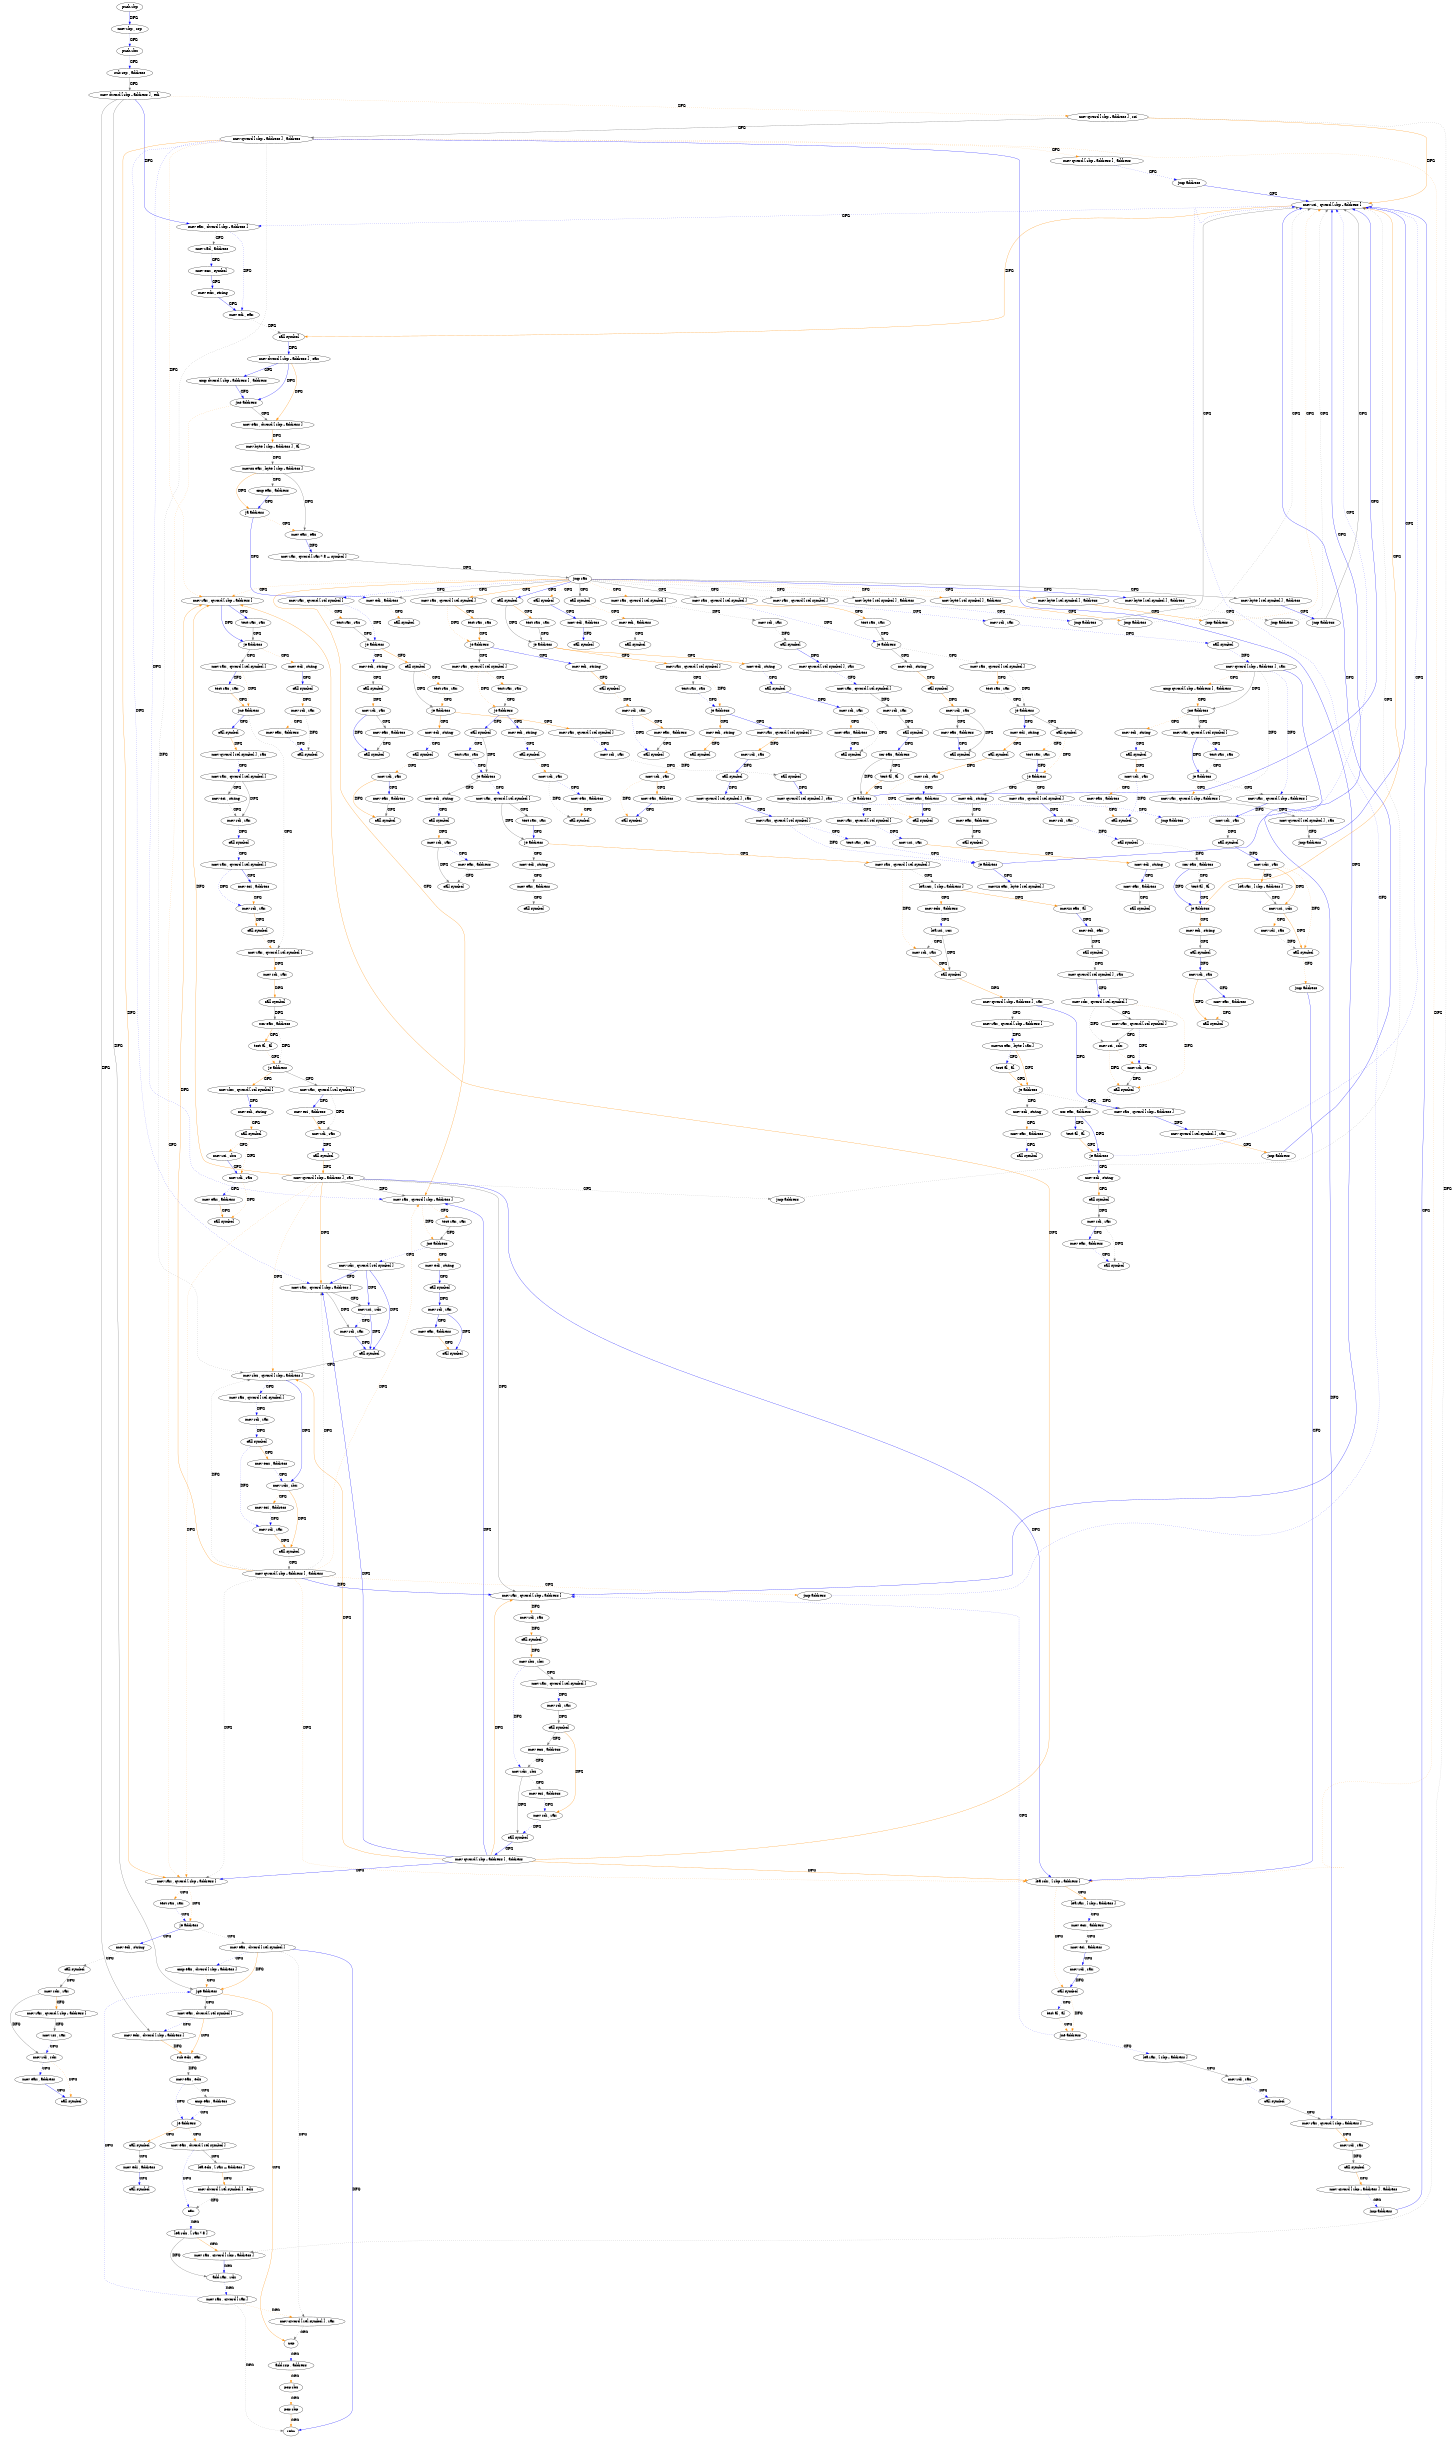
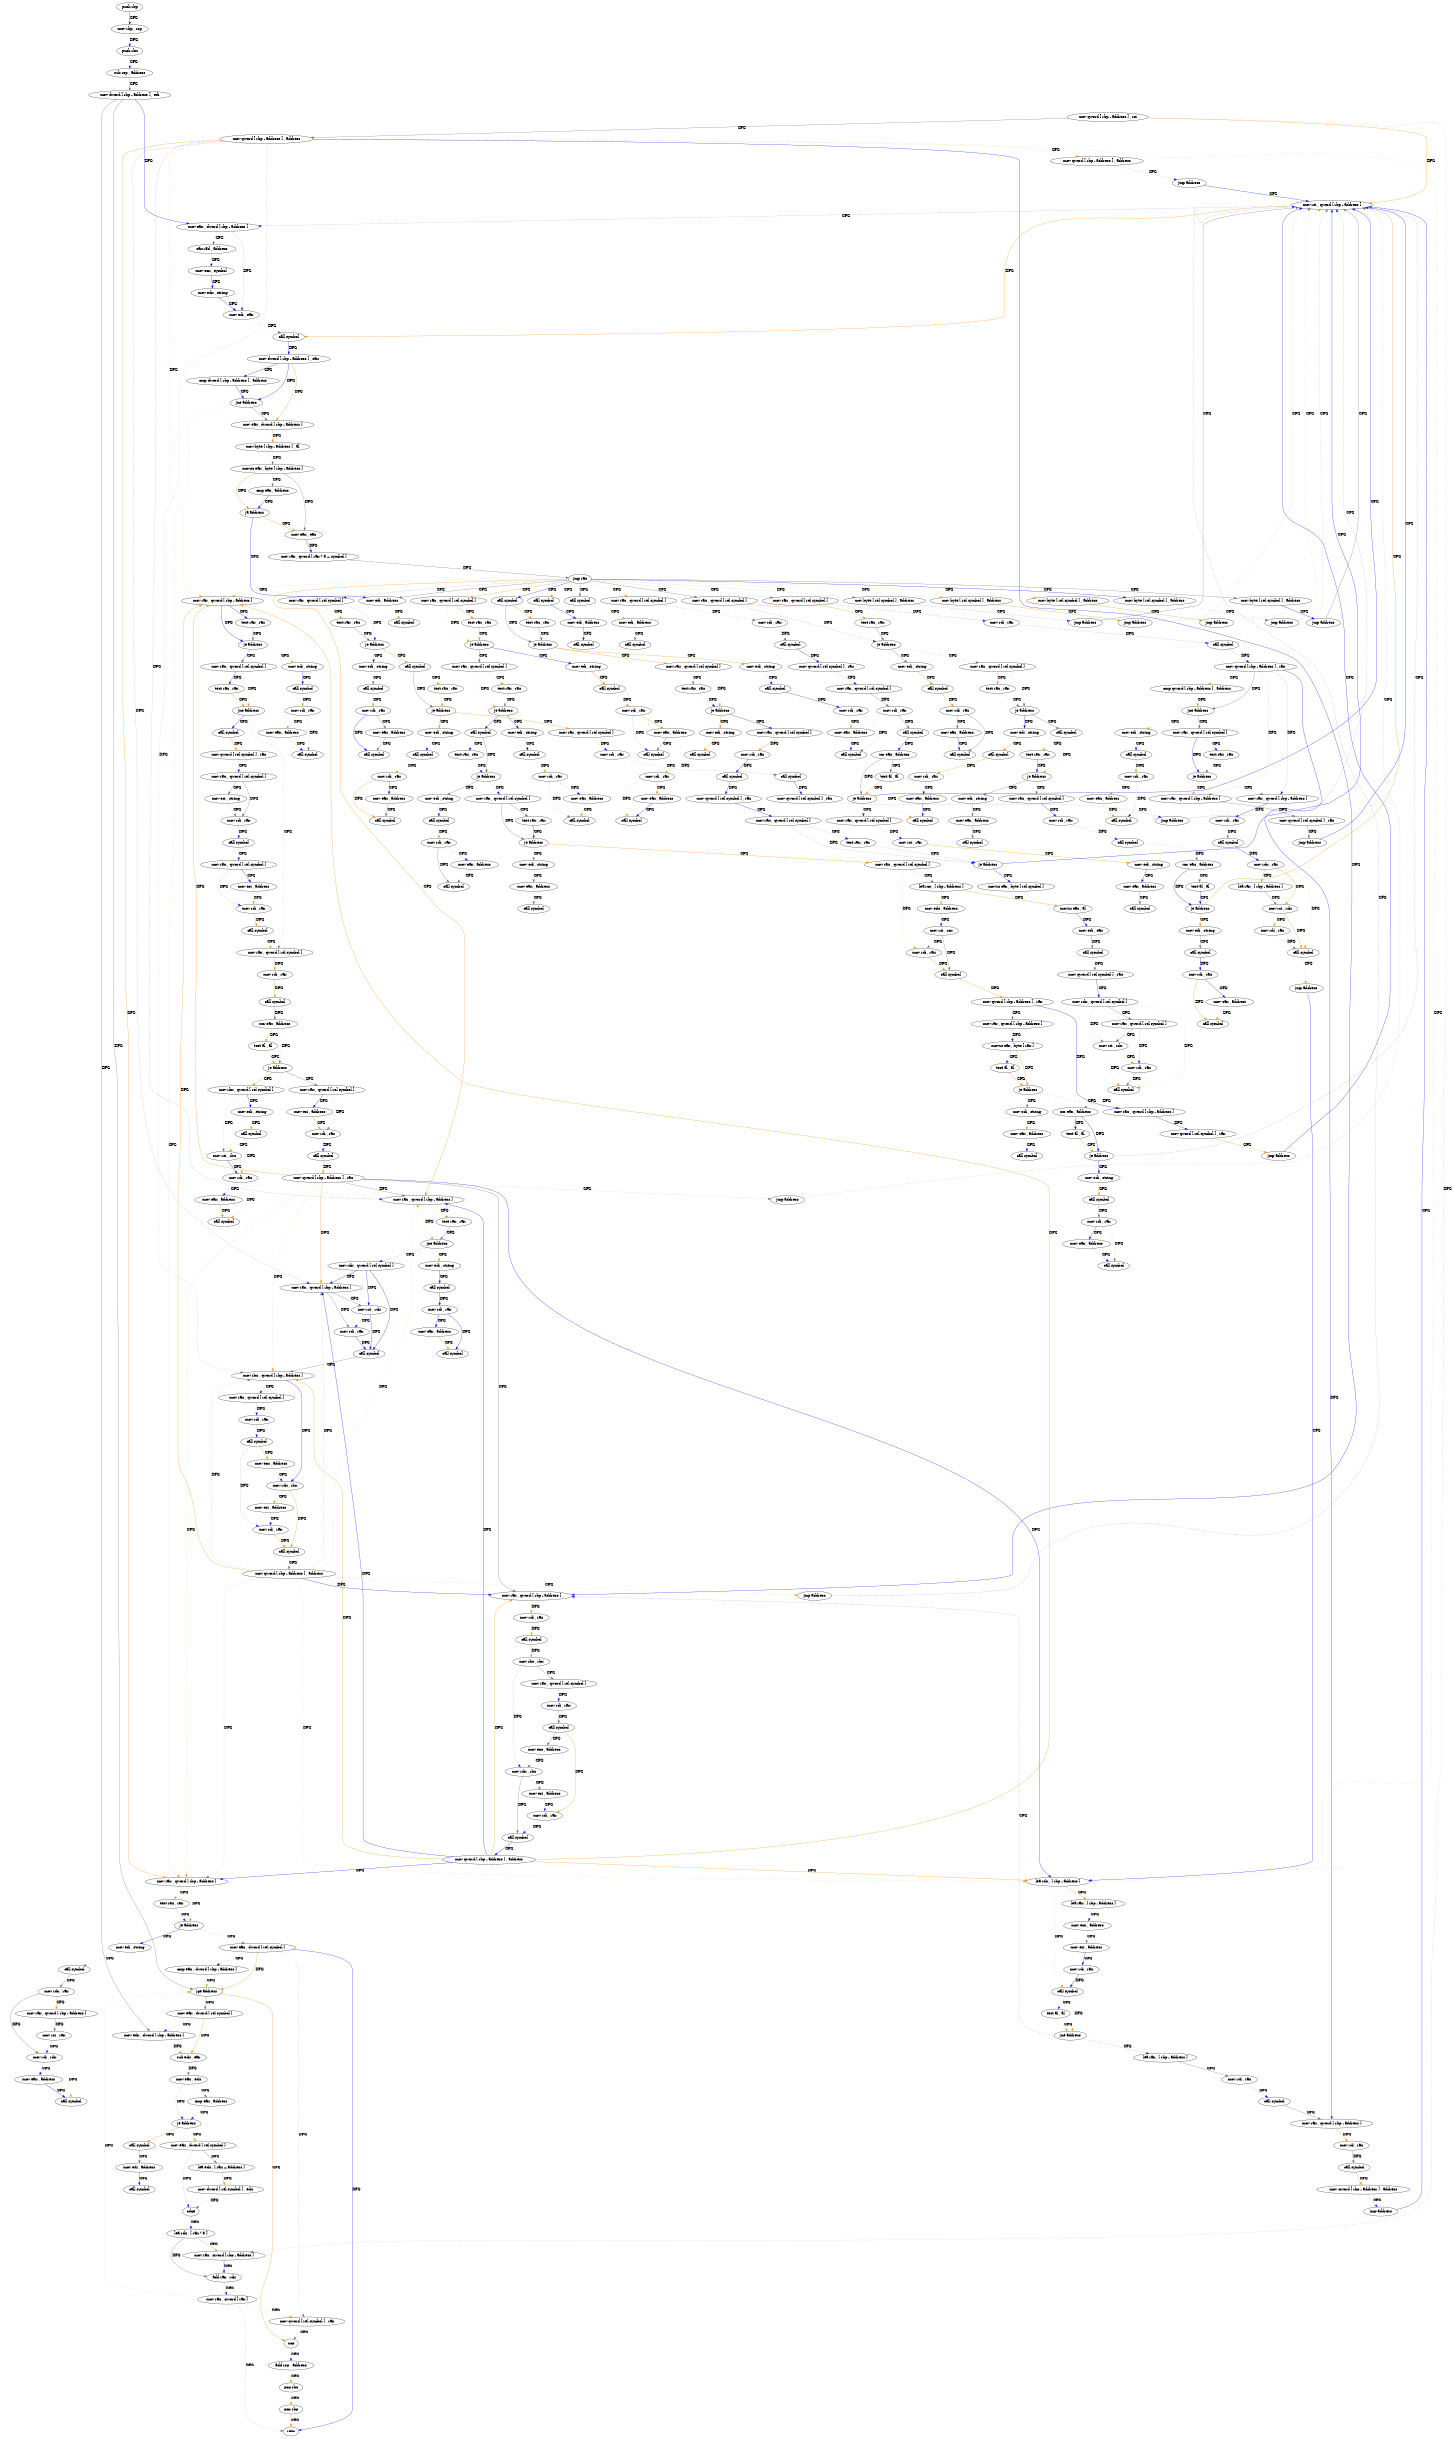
(134, 18) -> (134, 18)
(134, 40) -> (134, 40)
(618, 106) -> none
(212, 249) -> (212, 249)
(278, 523) -> (278, 523)
(941, 931) -> (941, 931)
none -> (225, 1119)
(170, 2046) -> (170, 2046)
(105, 2151) -> (105, 2151)
(191, 2212) -> (191, 2212)
